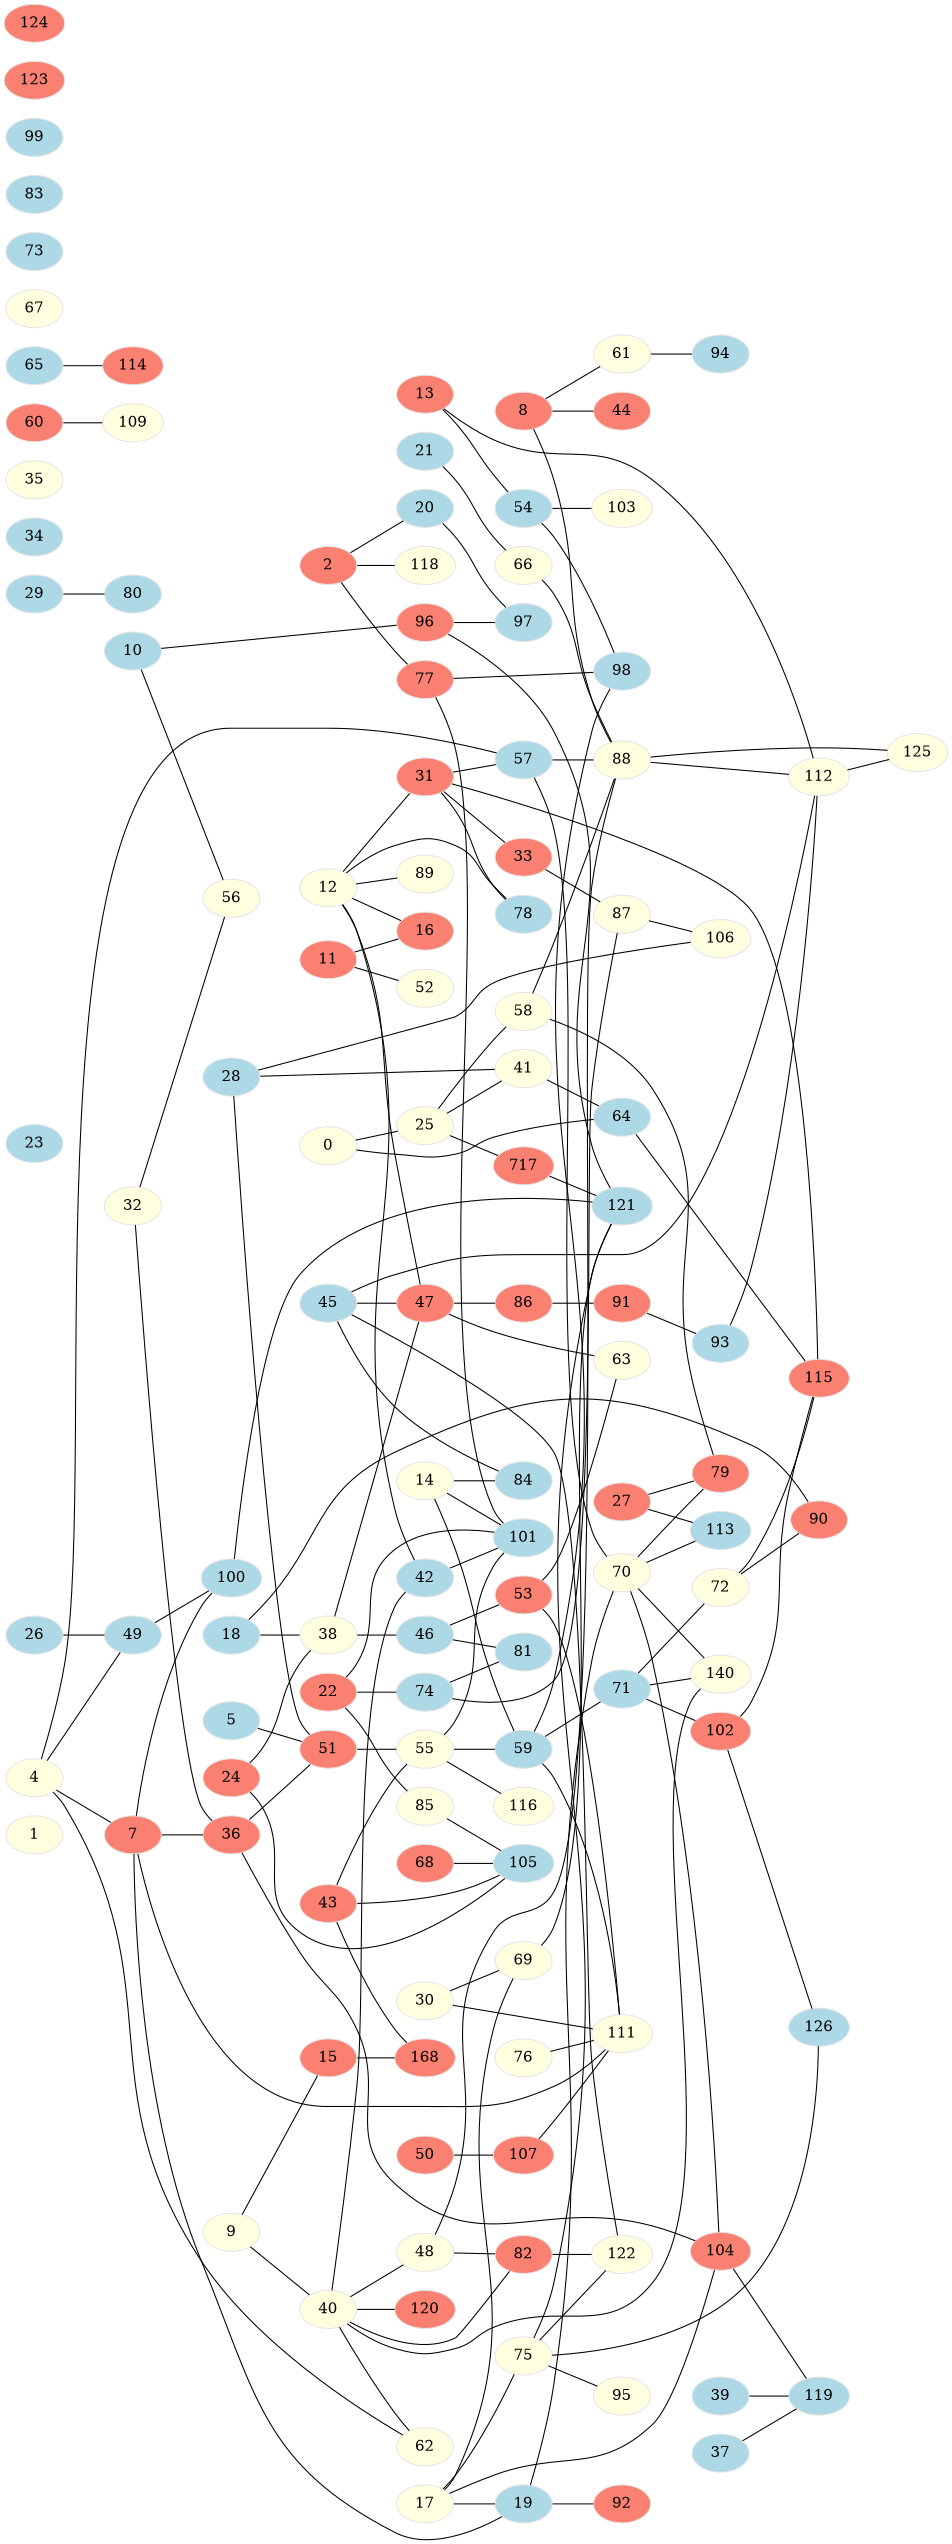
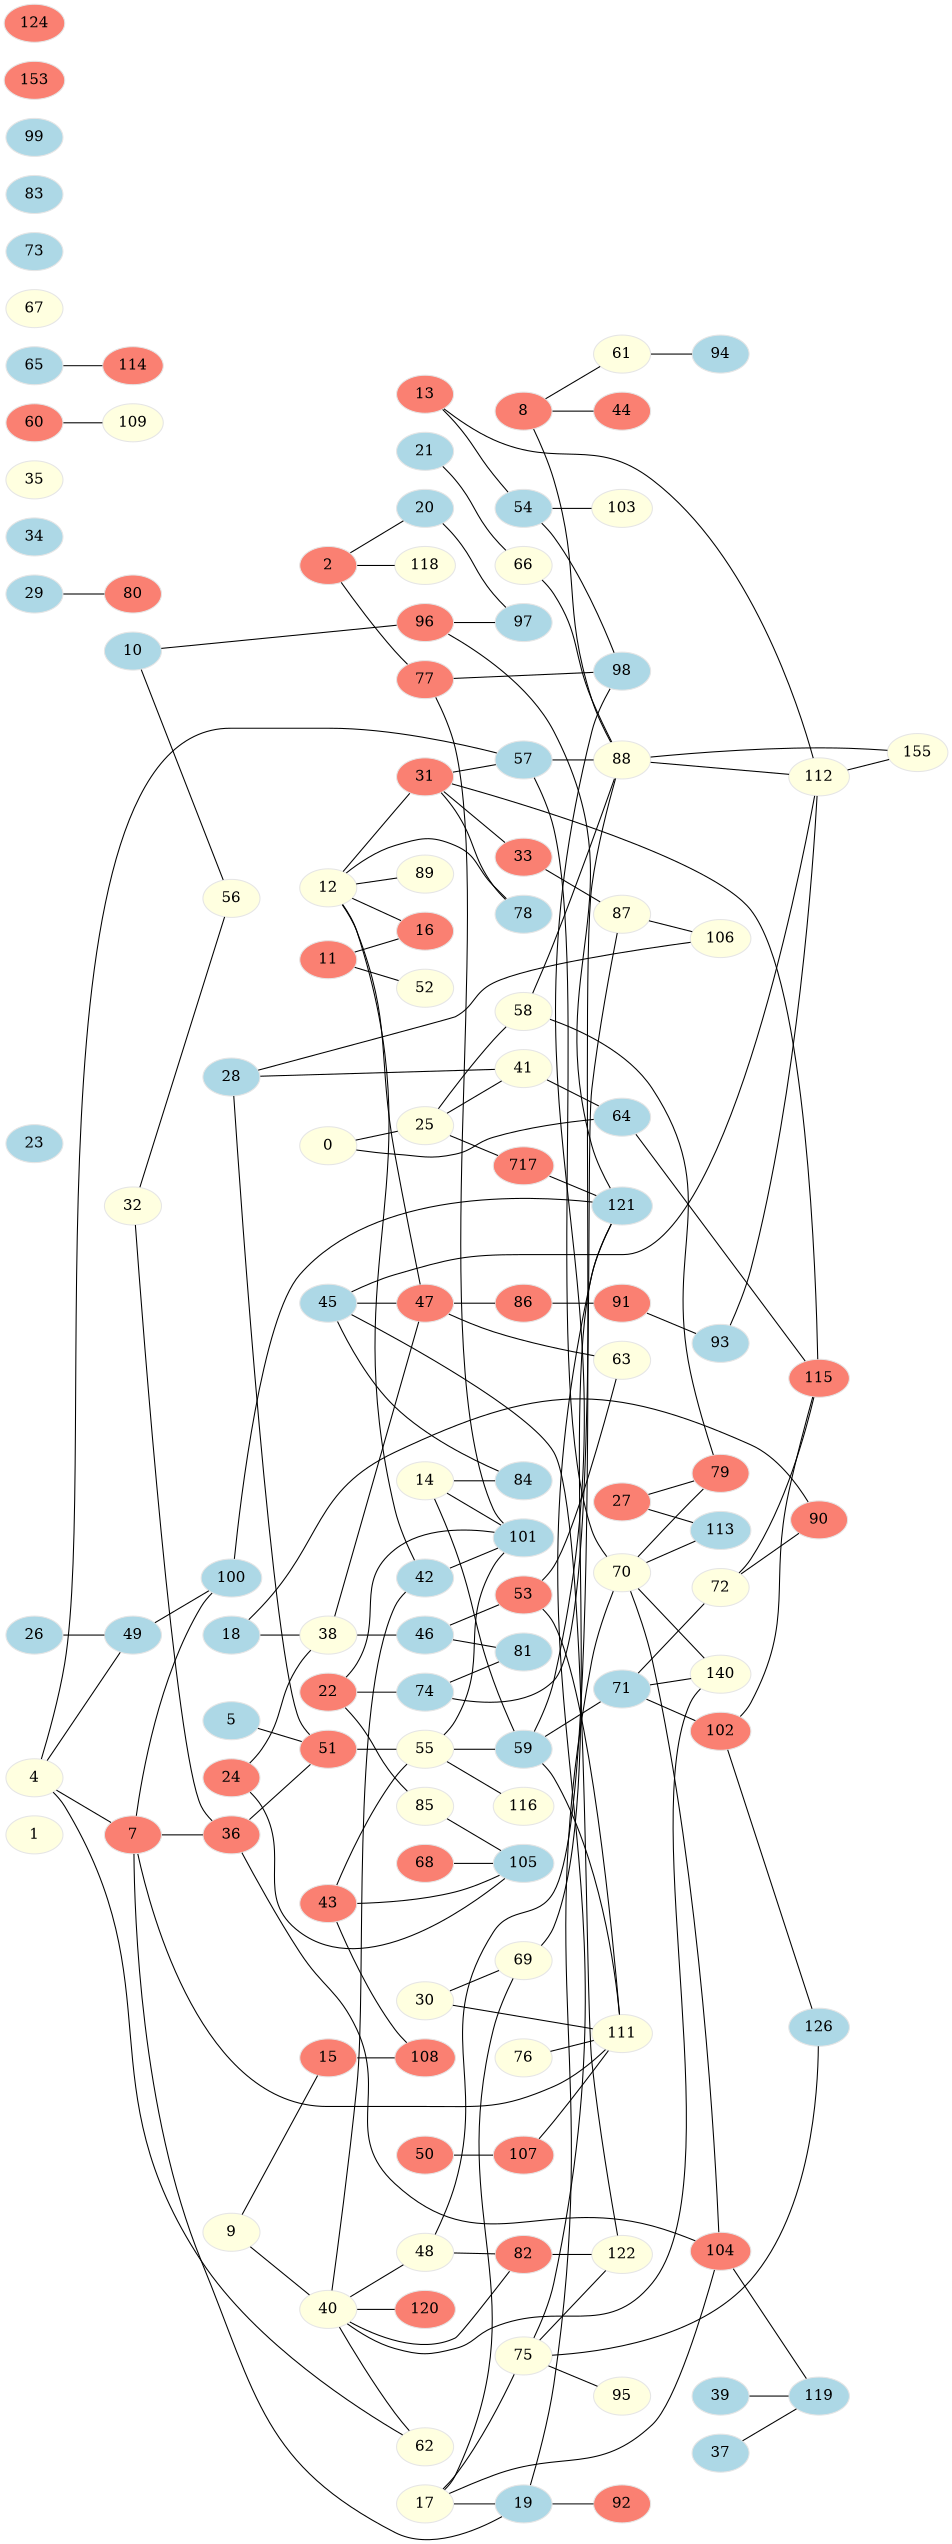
(34, 80) -> (34, 80)
(133, 594) -> (133, 594)
(918, 753) -> (918, 753)
(425, 2058) -> (425, 2058)
